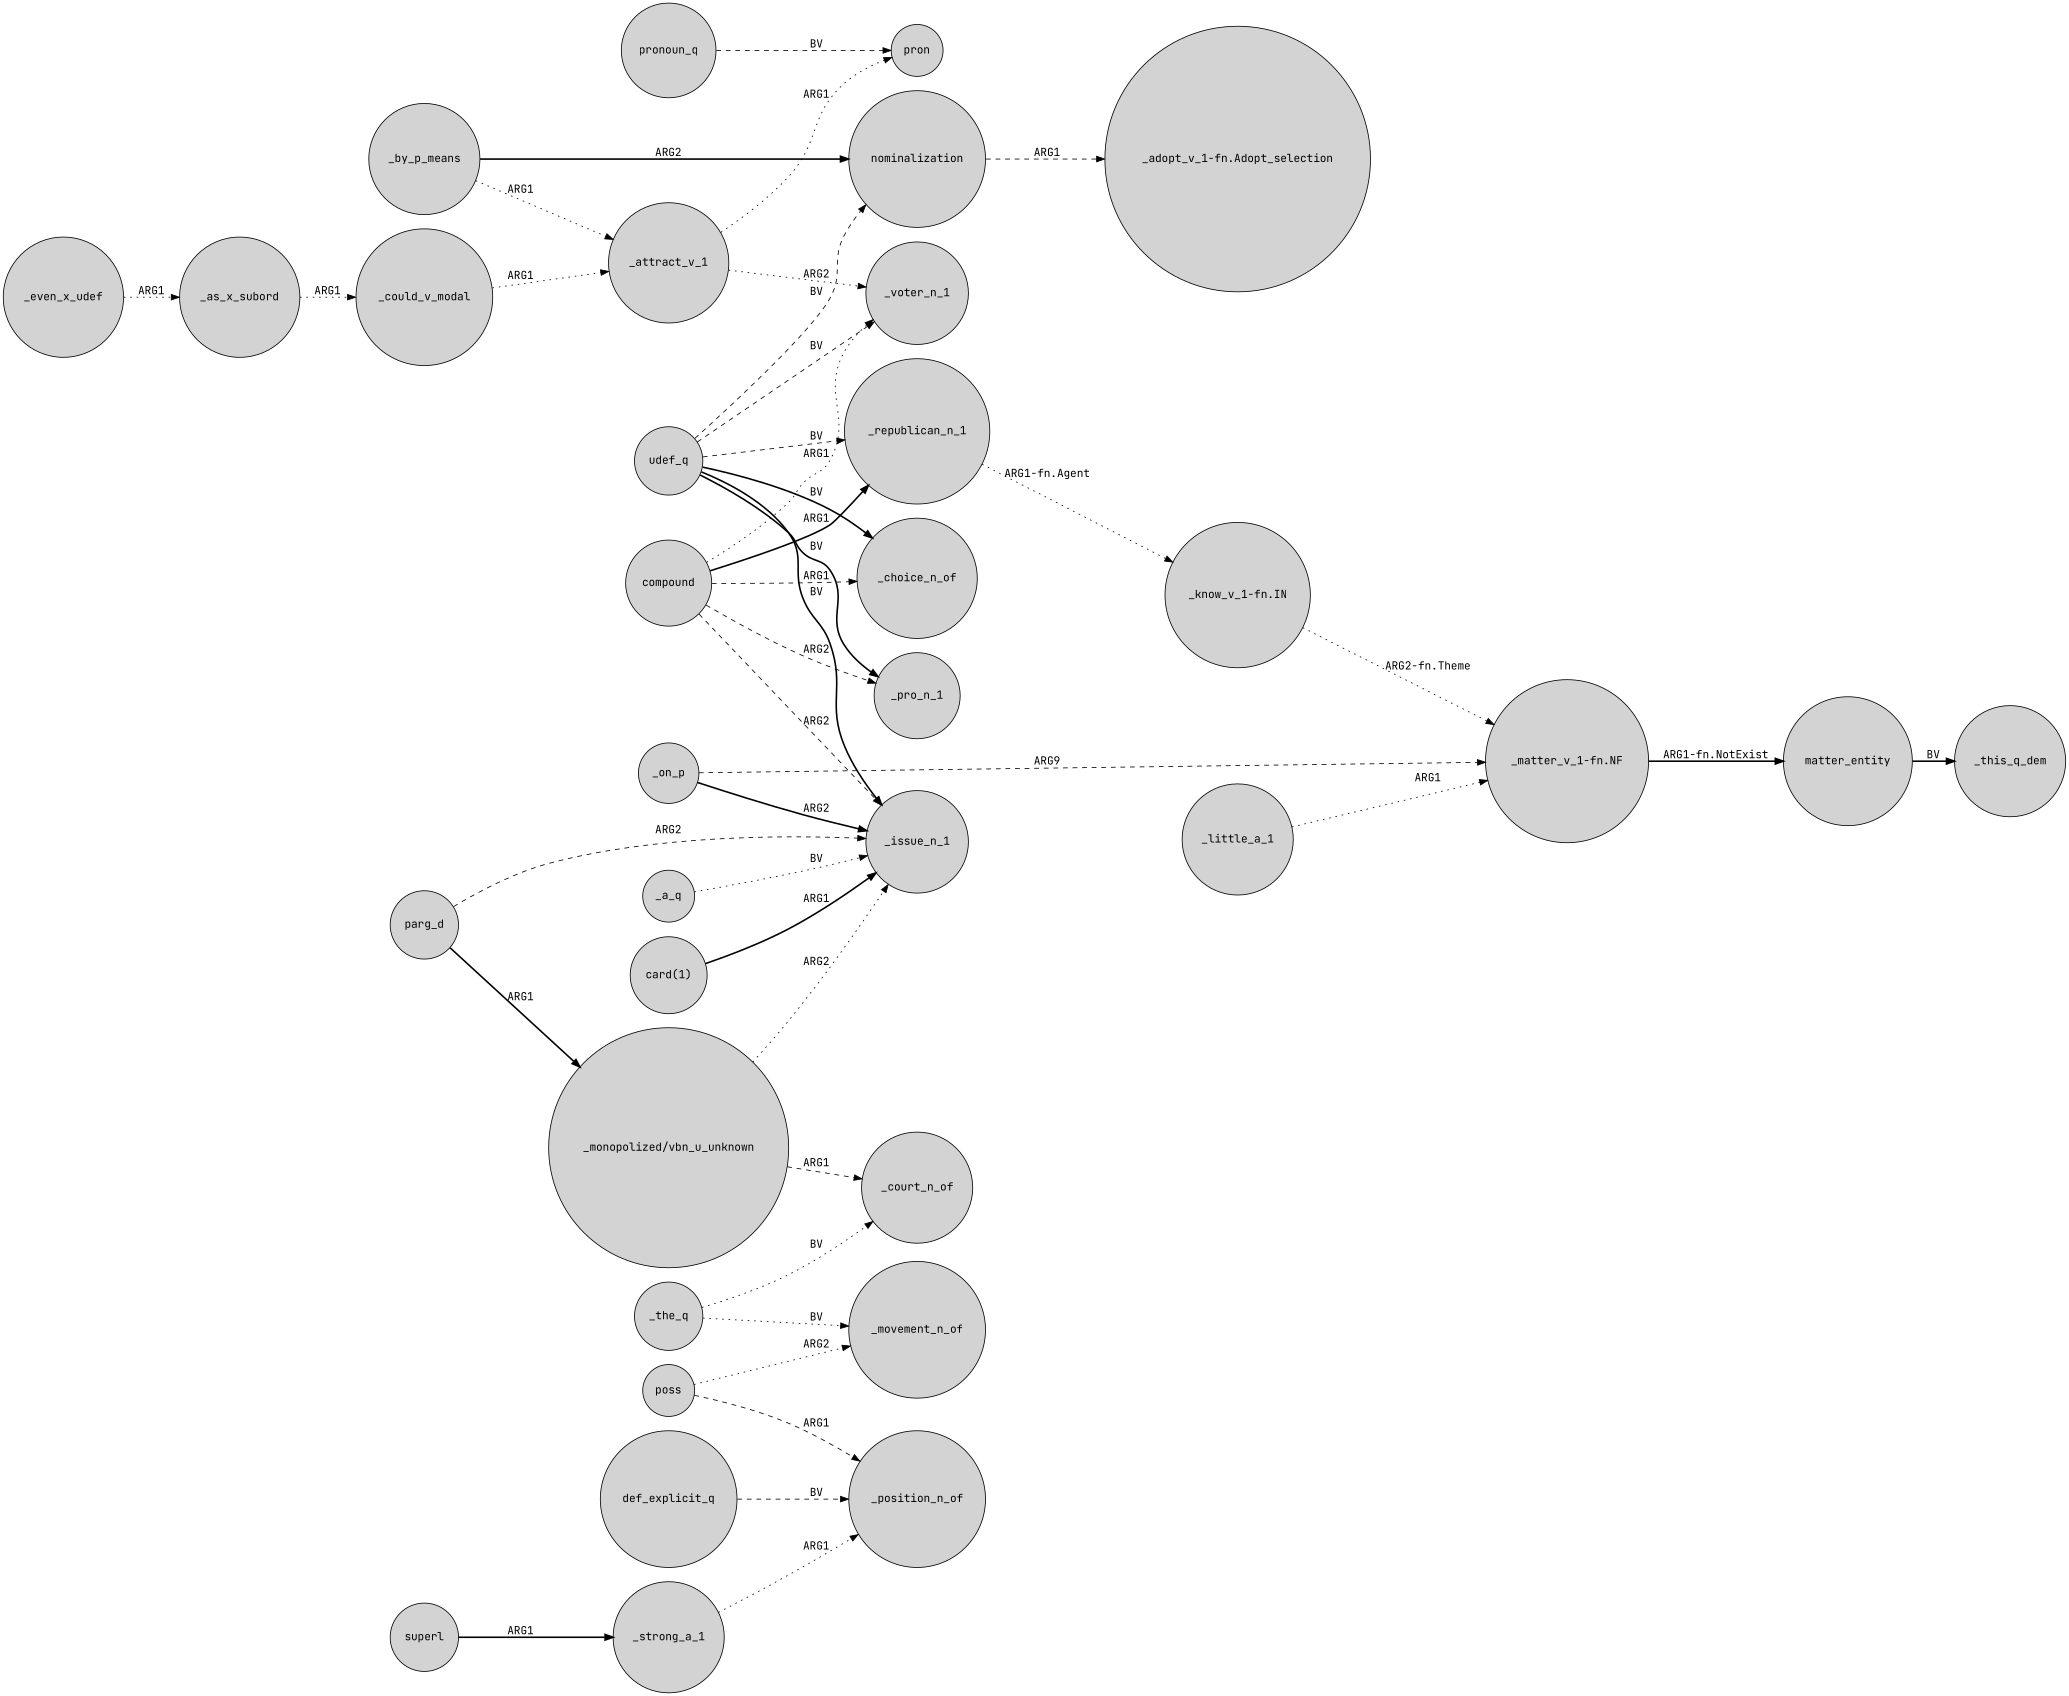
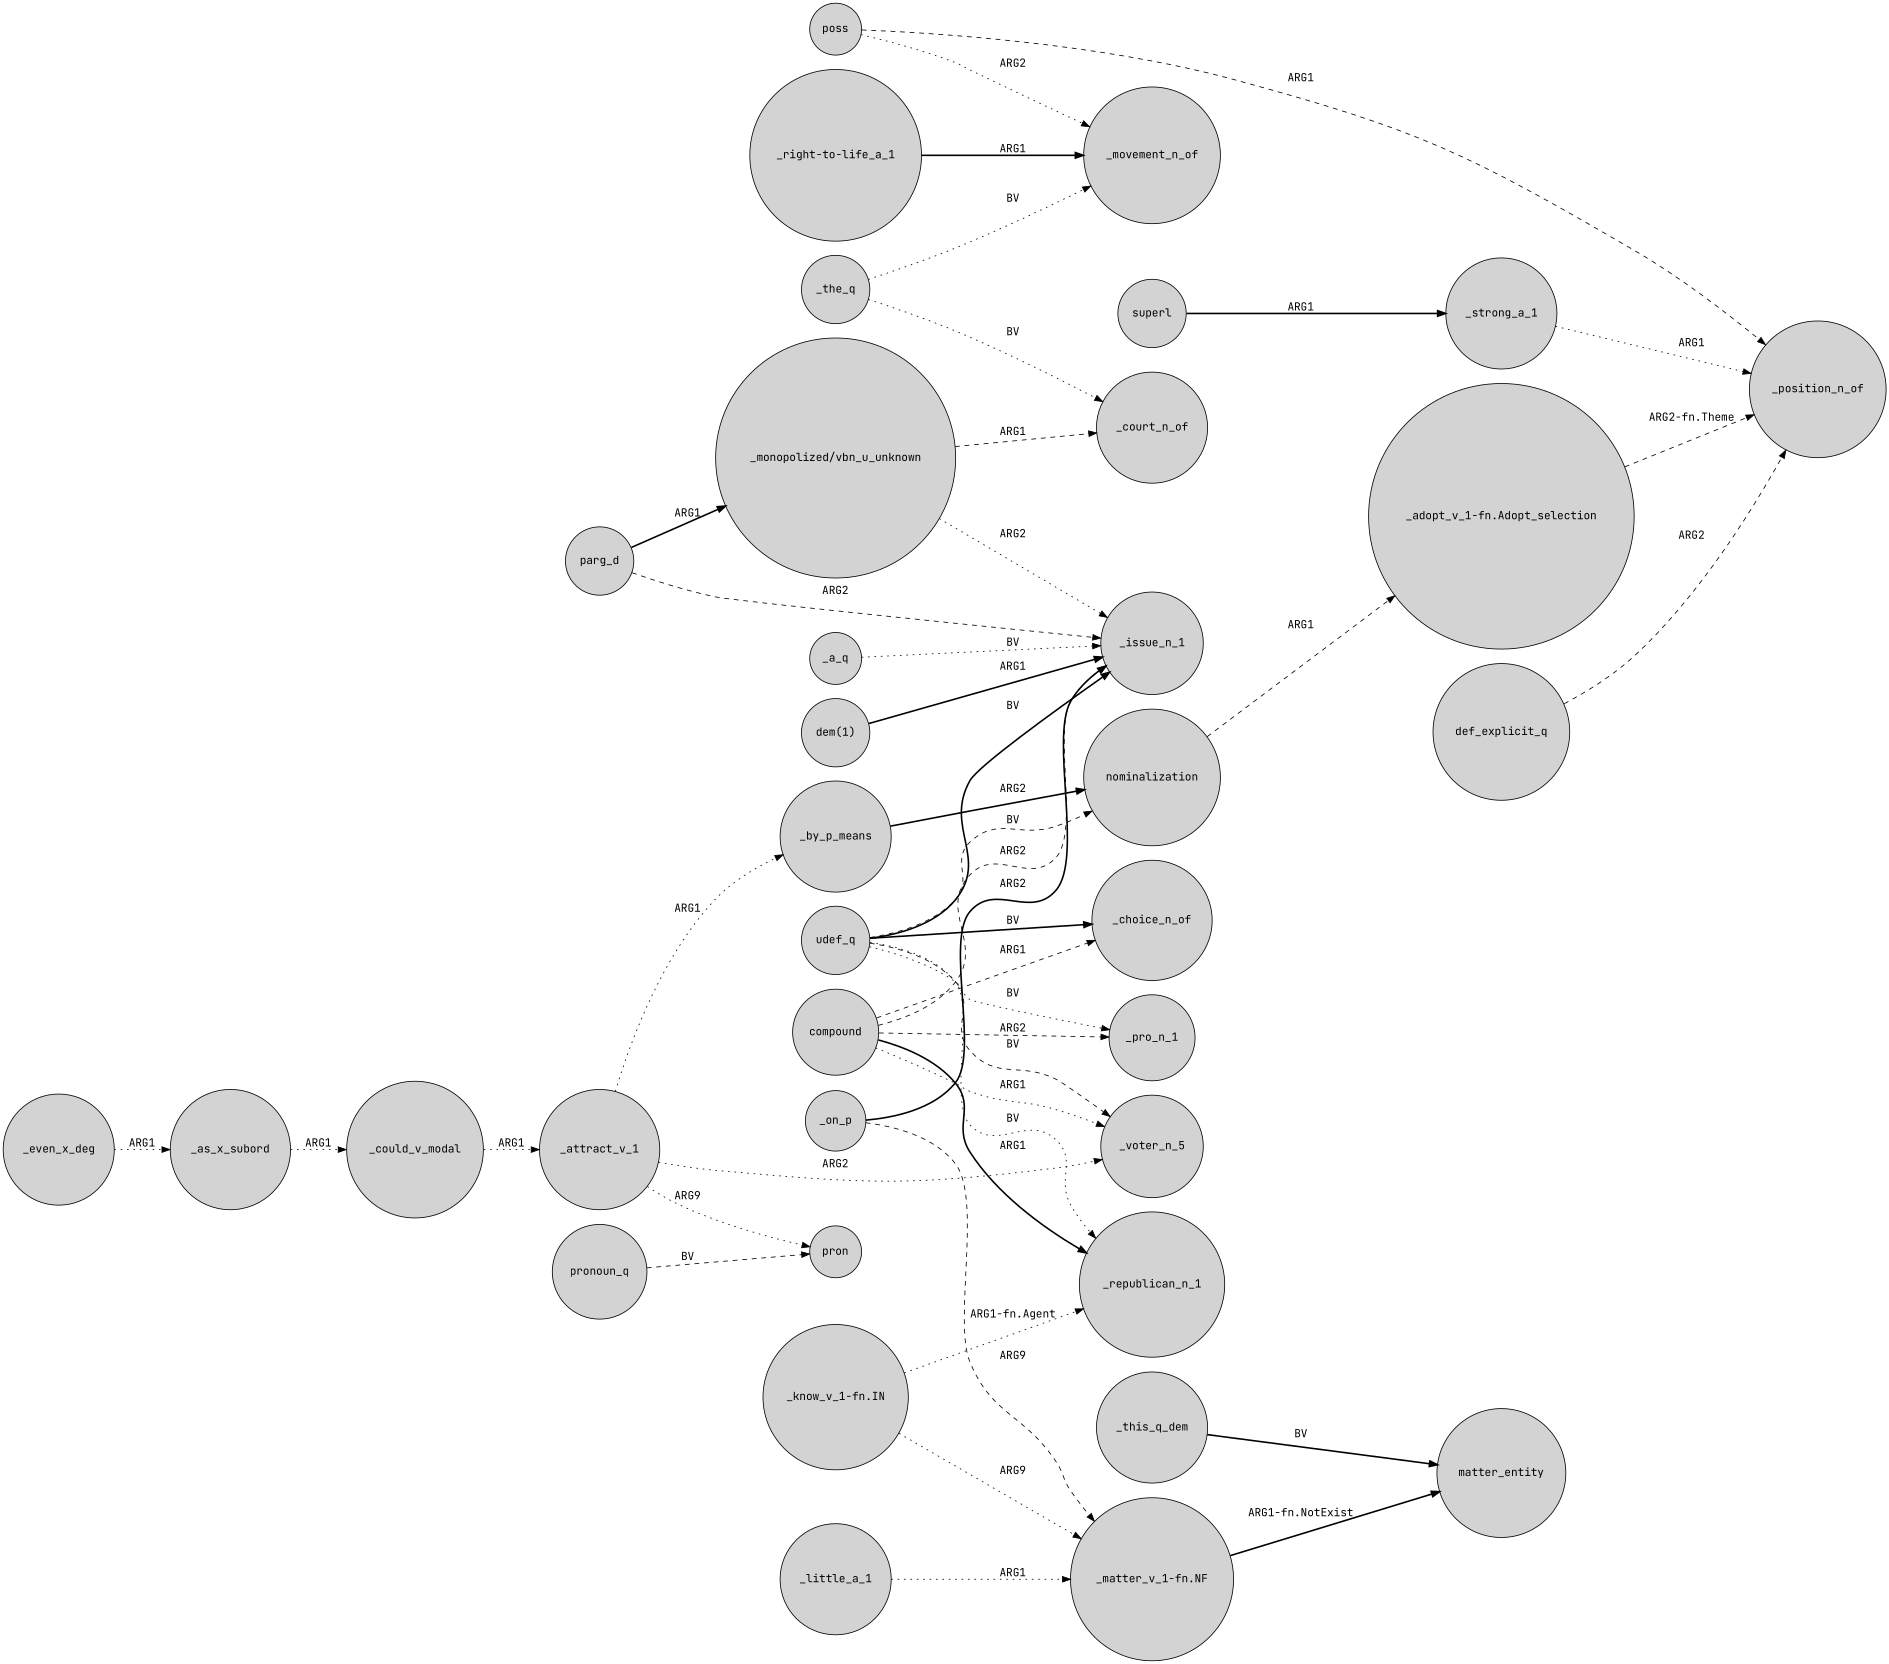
(816, 95) -> (688, 1196)
none -> (836, 155)
(541, 209) -> (673, 957)
(917, 293) -> (1152, 1146)
(63, 297) -> (59, 1150)
none -> (1686, 442)
(770, 449) -> (969, 1123)
(1074, 511) -> (990, 1342)
(810, 558) -> (979, 1002)
(1428, 667) -> (1013, 1471)
(1929, 761) -> (1318, 1449)
(669, 975) -> (836, 733)
(816, 1493) -> (1692, 536)
